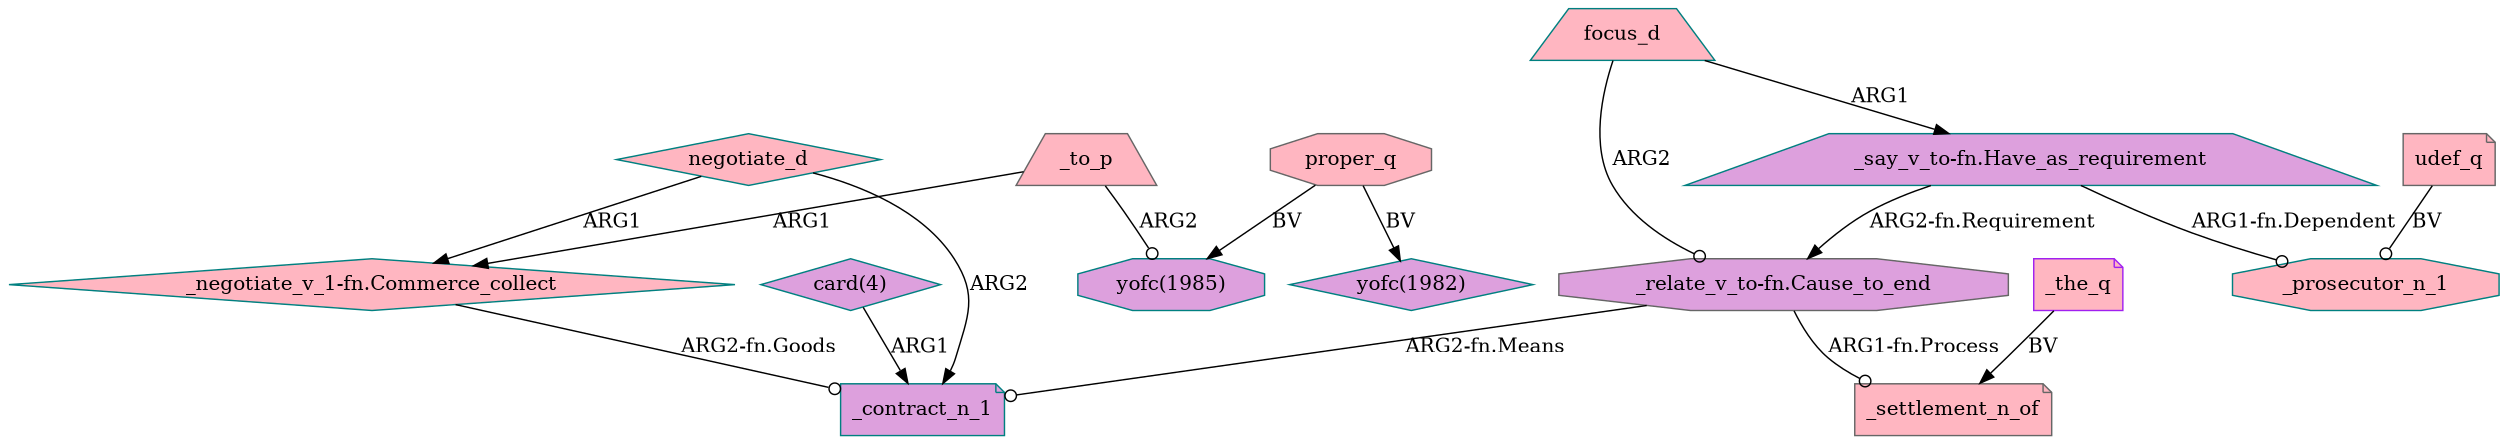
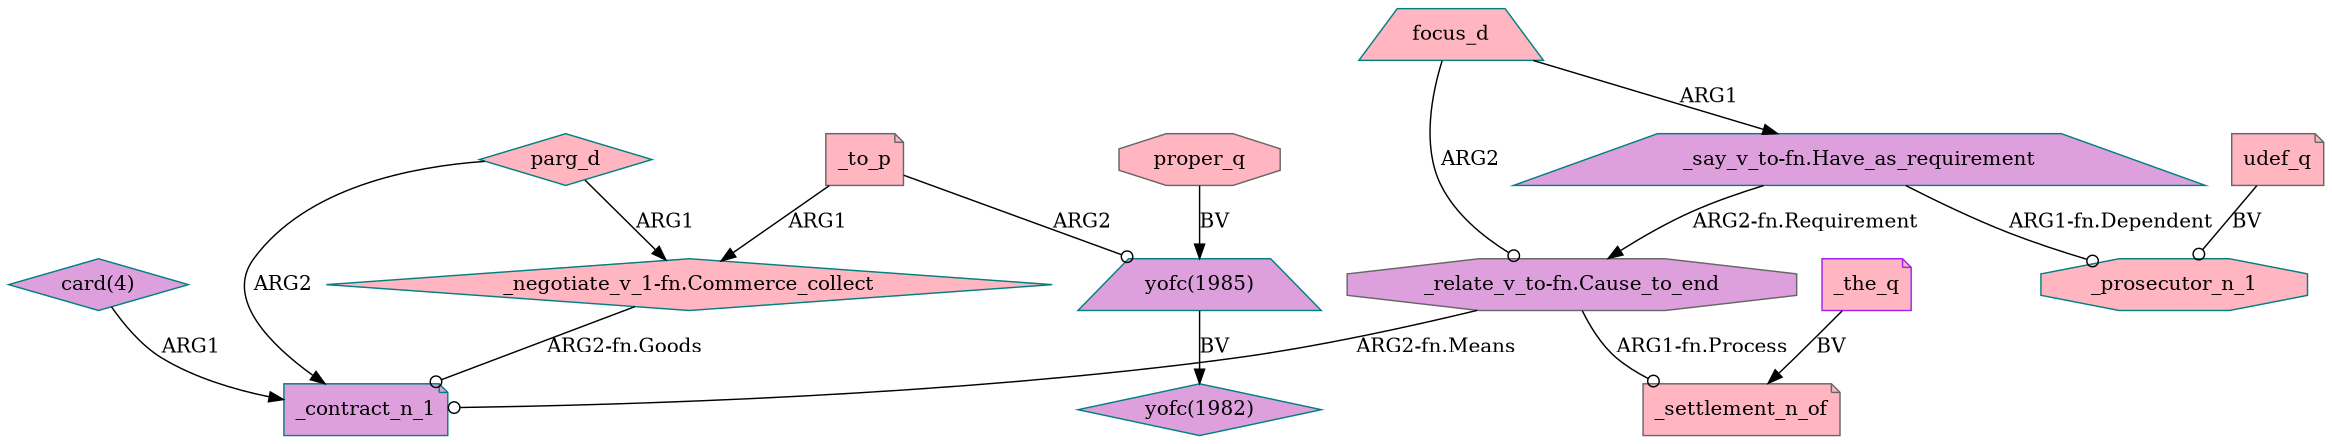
(749, 160) -> (566, 160)
(1086, 160) -> (865, 160)
(1379, 217) -> (1200, 340)
(1171, 285) -> (1200, 285)
